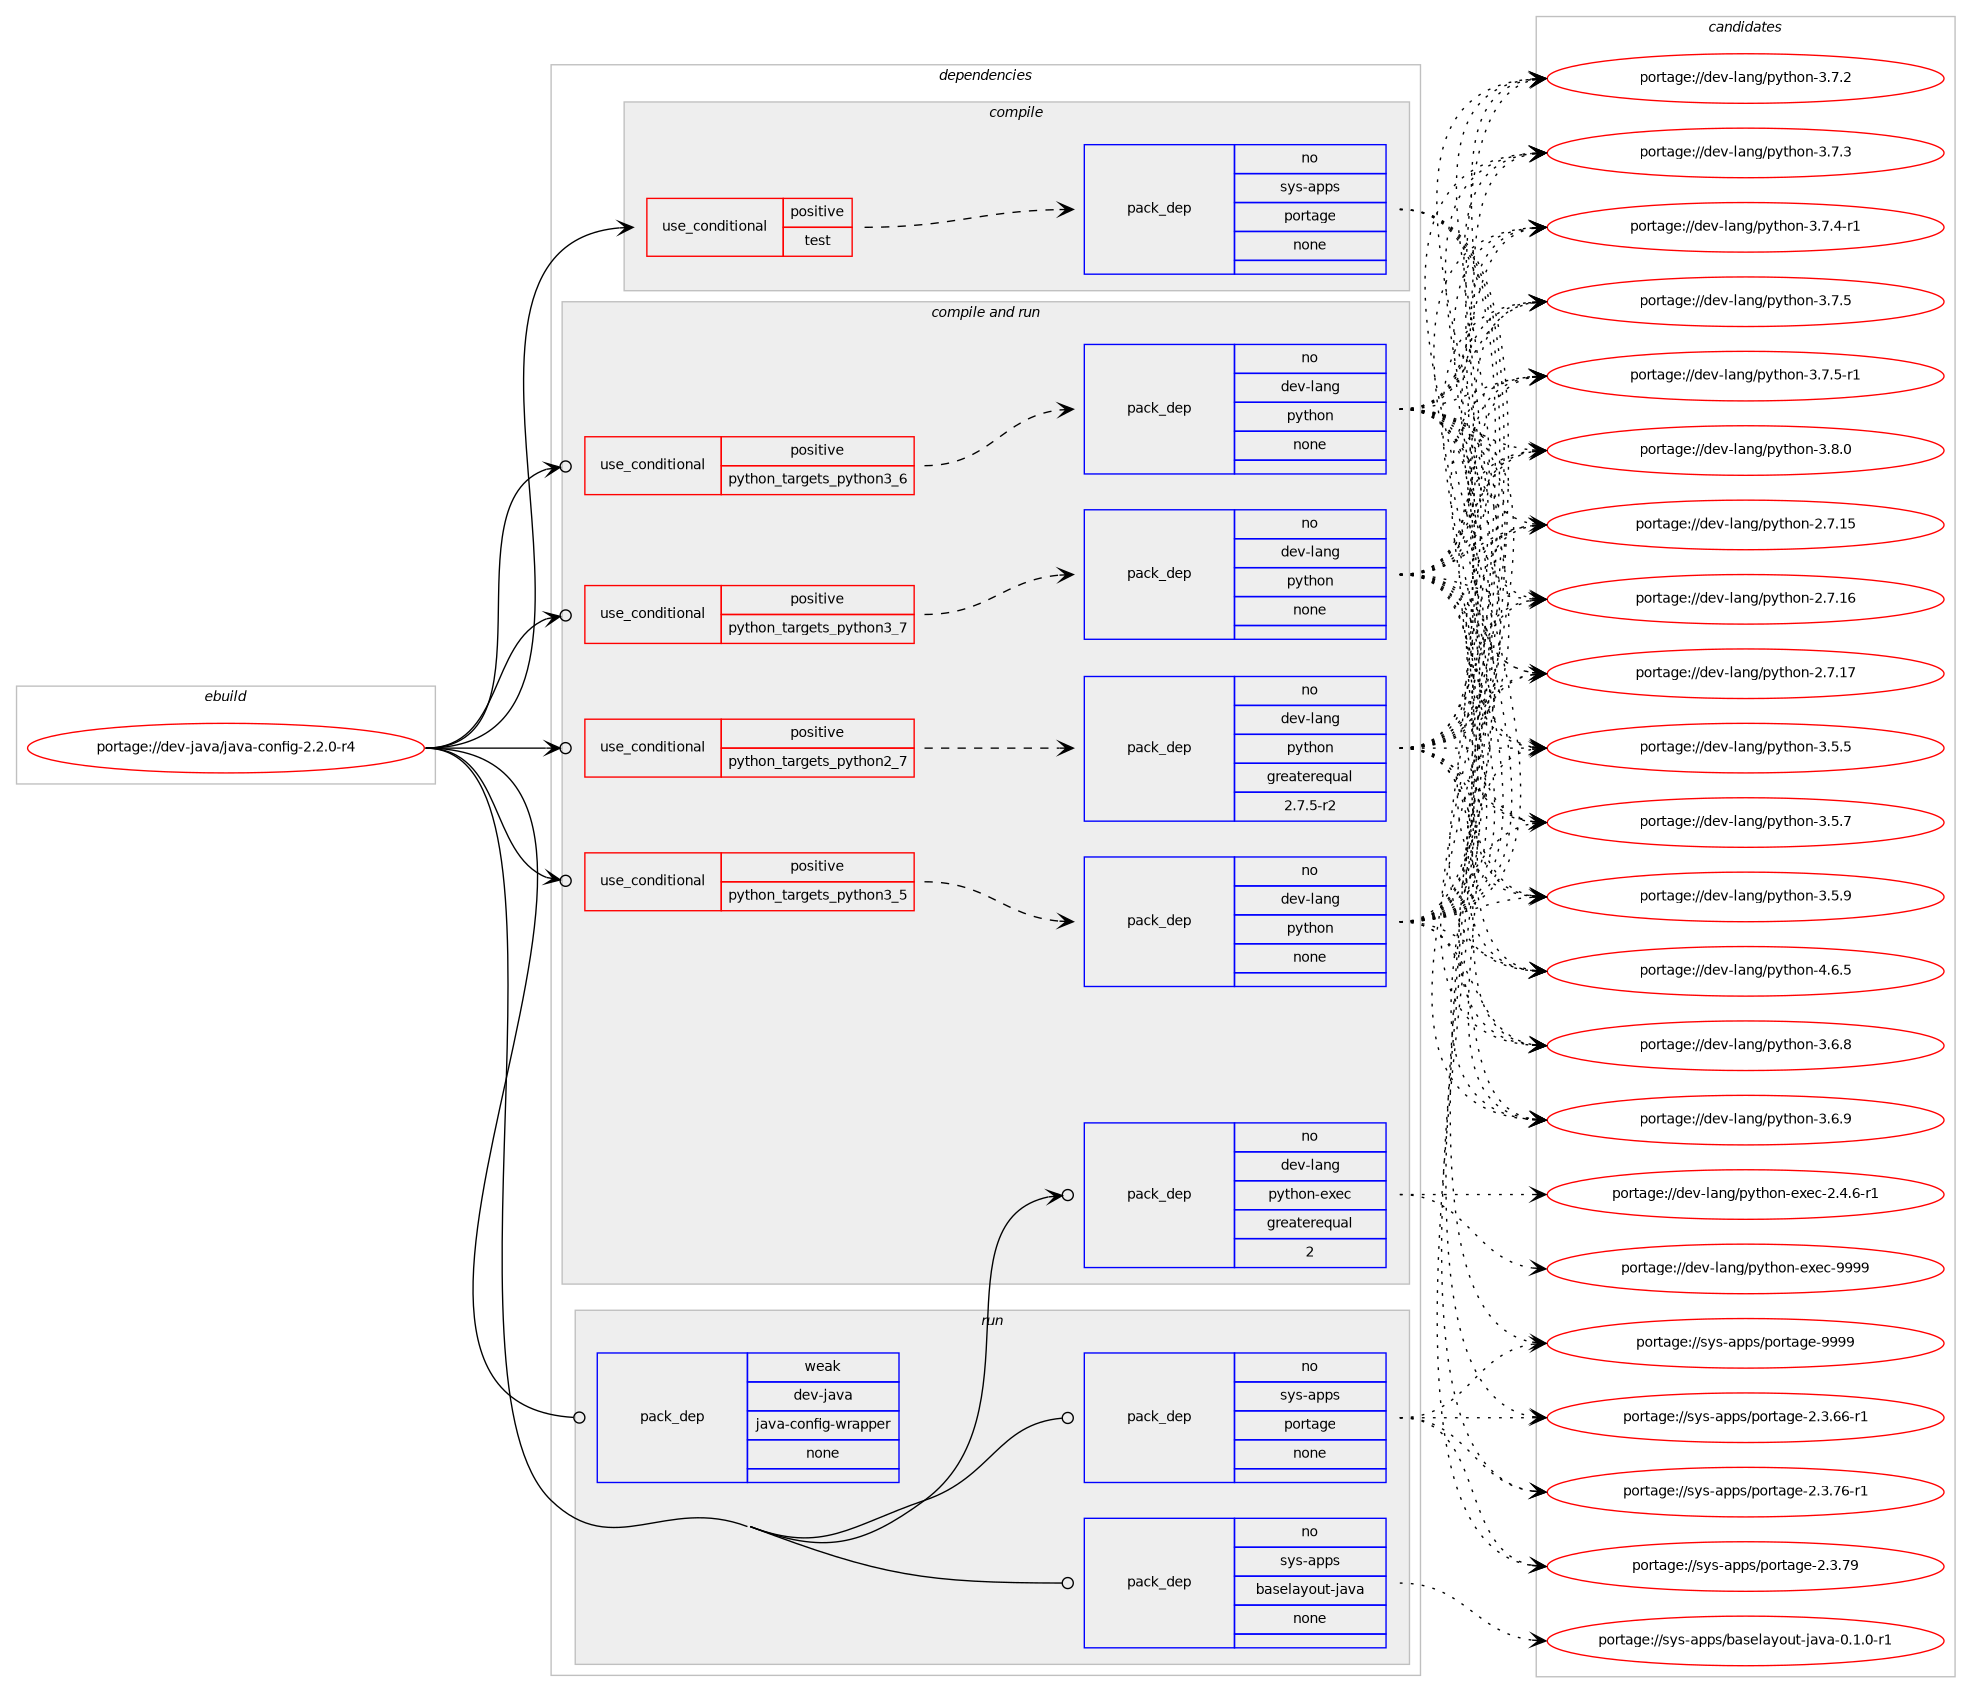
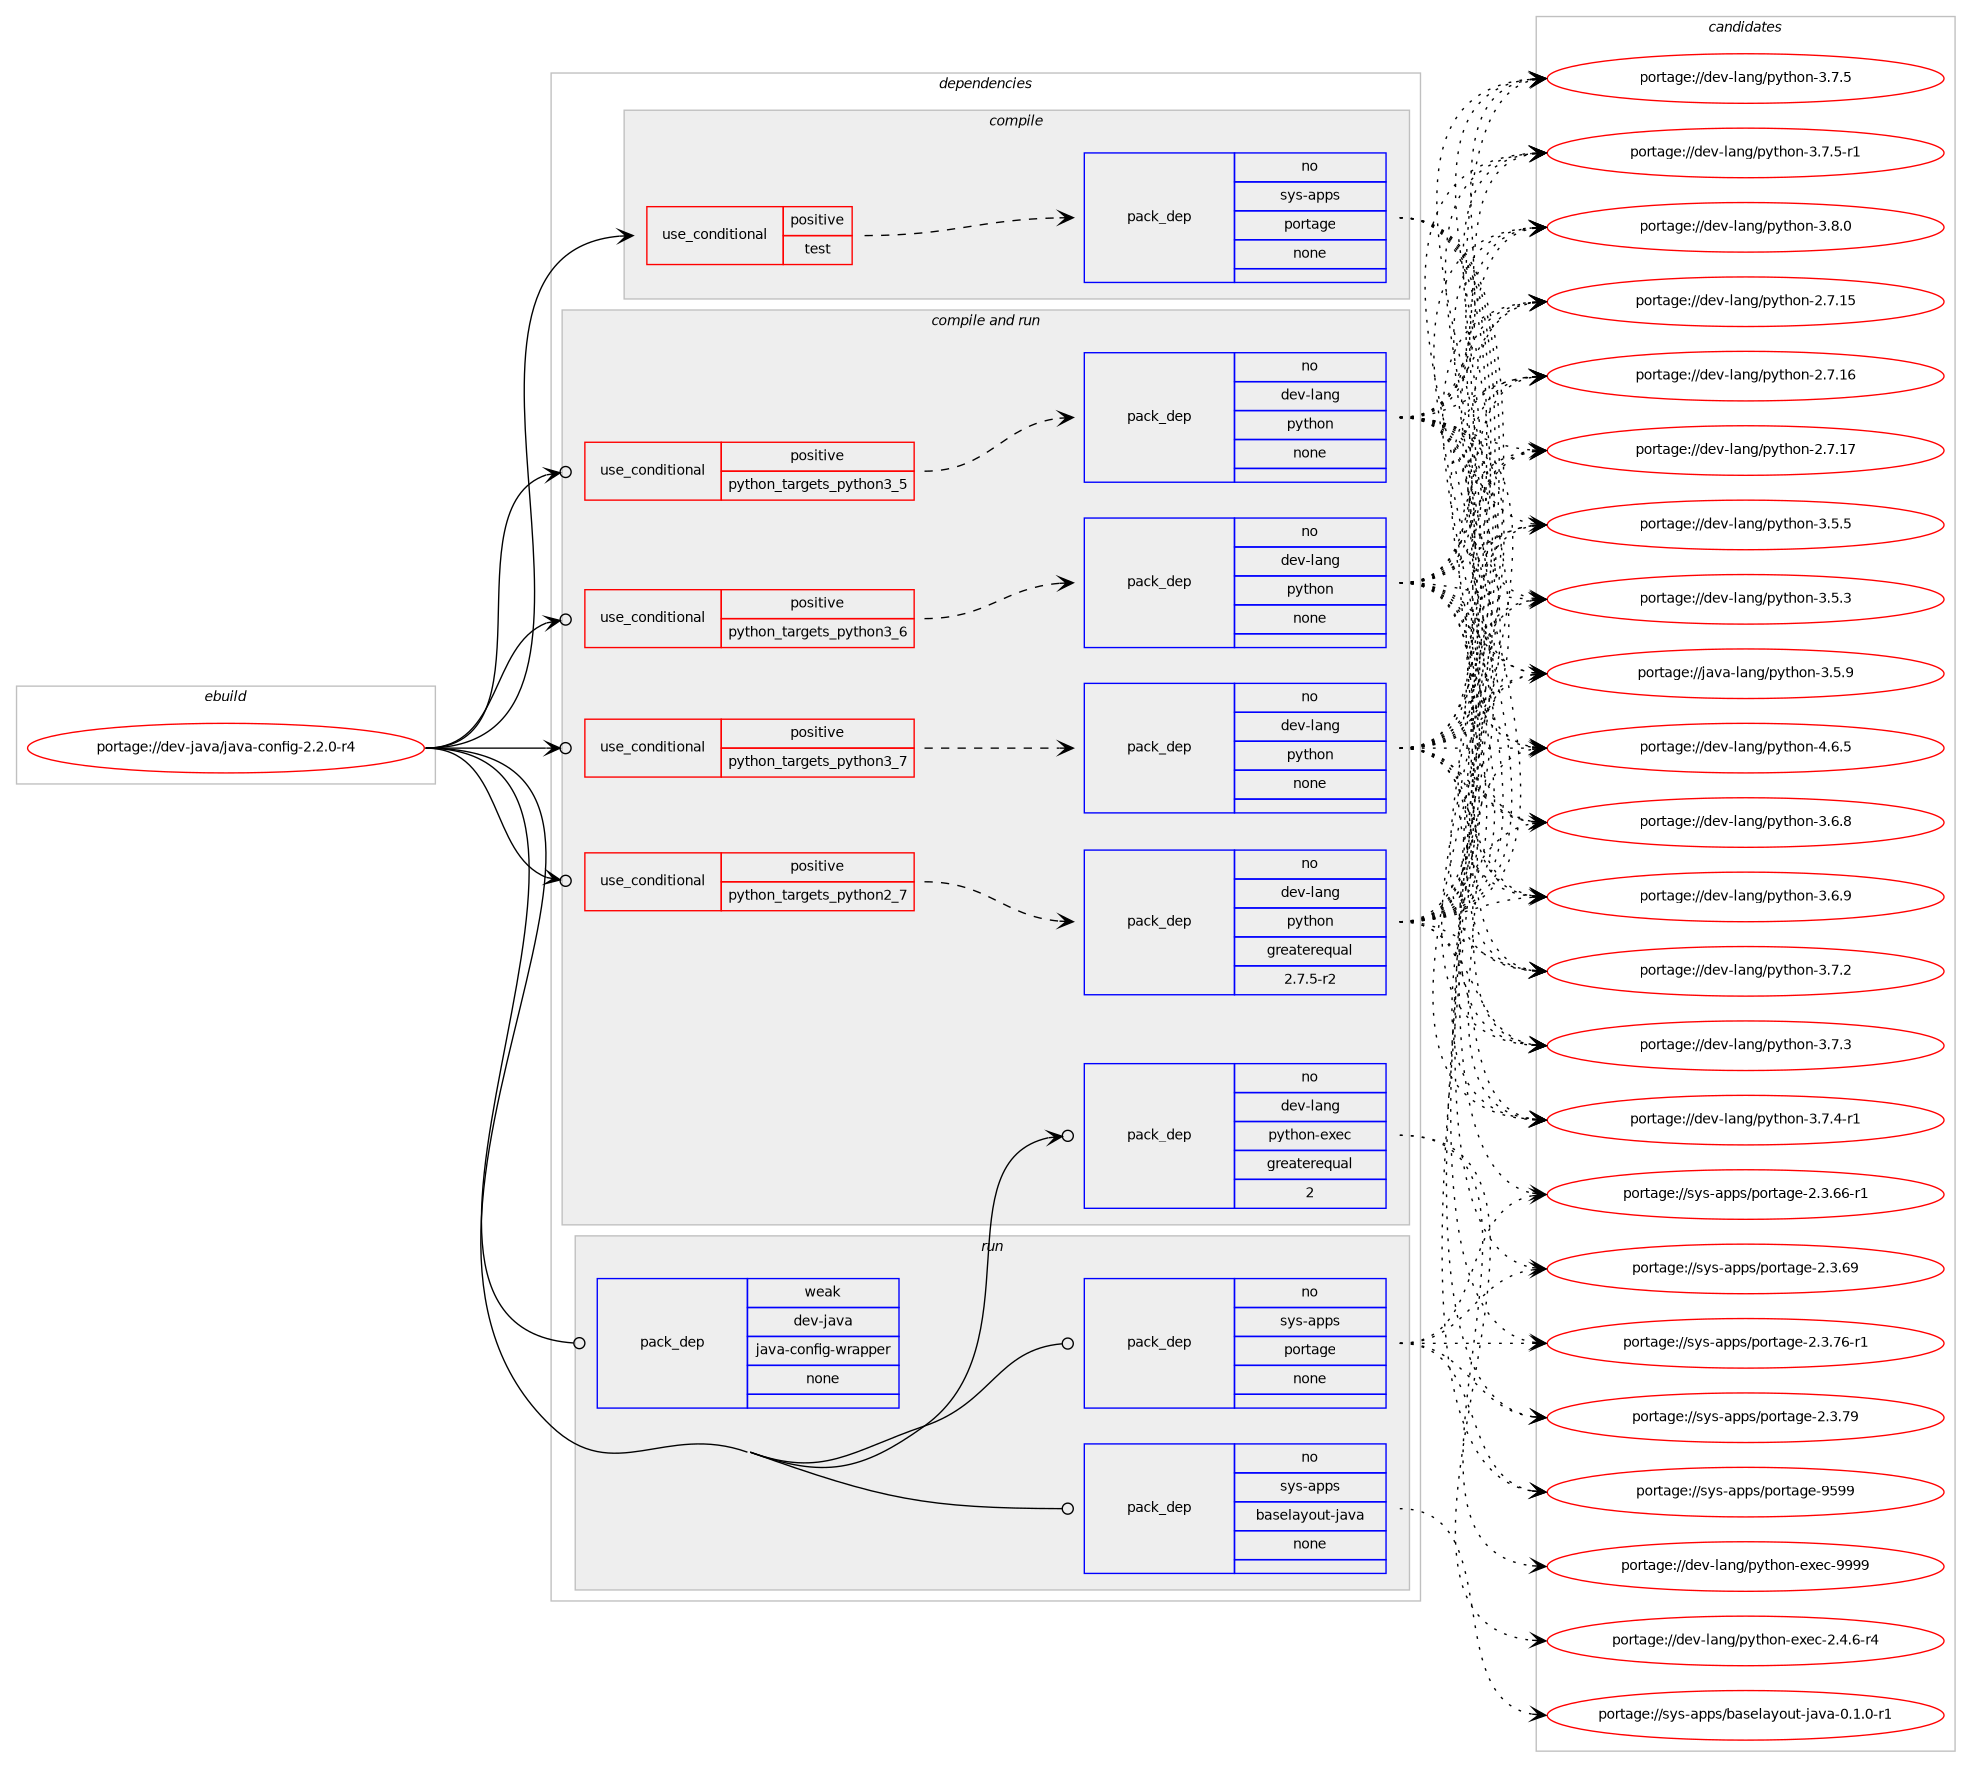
(1746, 823) -> (1746, 599)
(1746, 897) -> (1746, 674)
(1746, 1195) -> (1746, 1641)
none -> (1746, 1269)
(1746, 1343) -> (1746, 1492)
